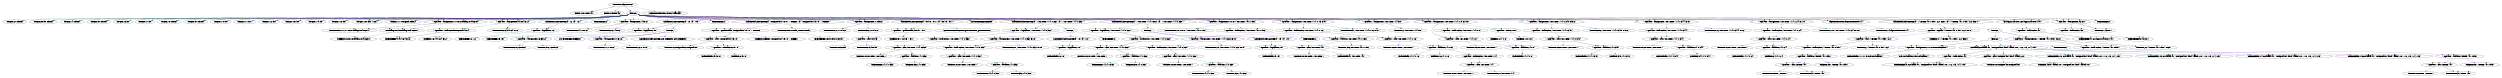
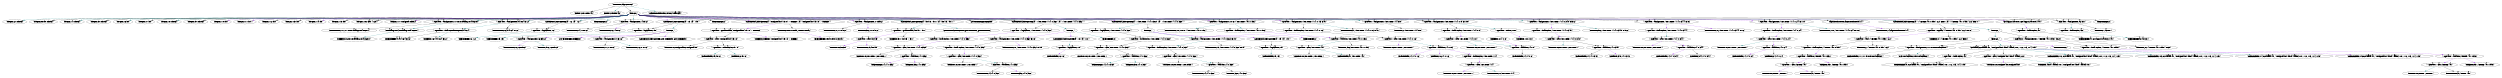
(1433, 33) -> (1453, 26)
